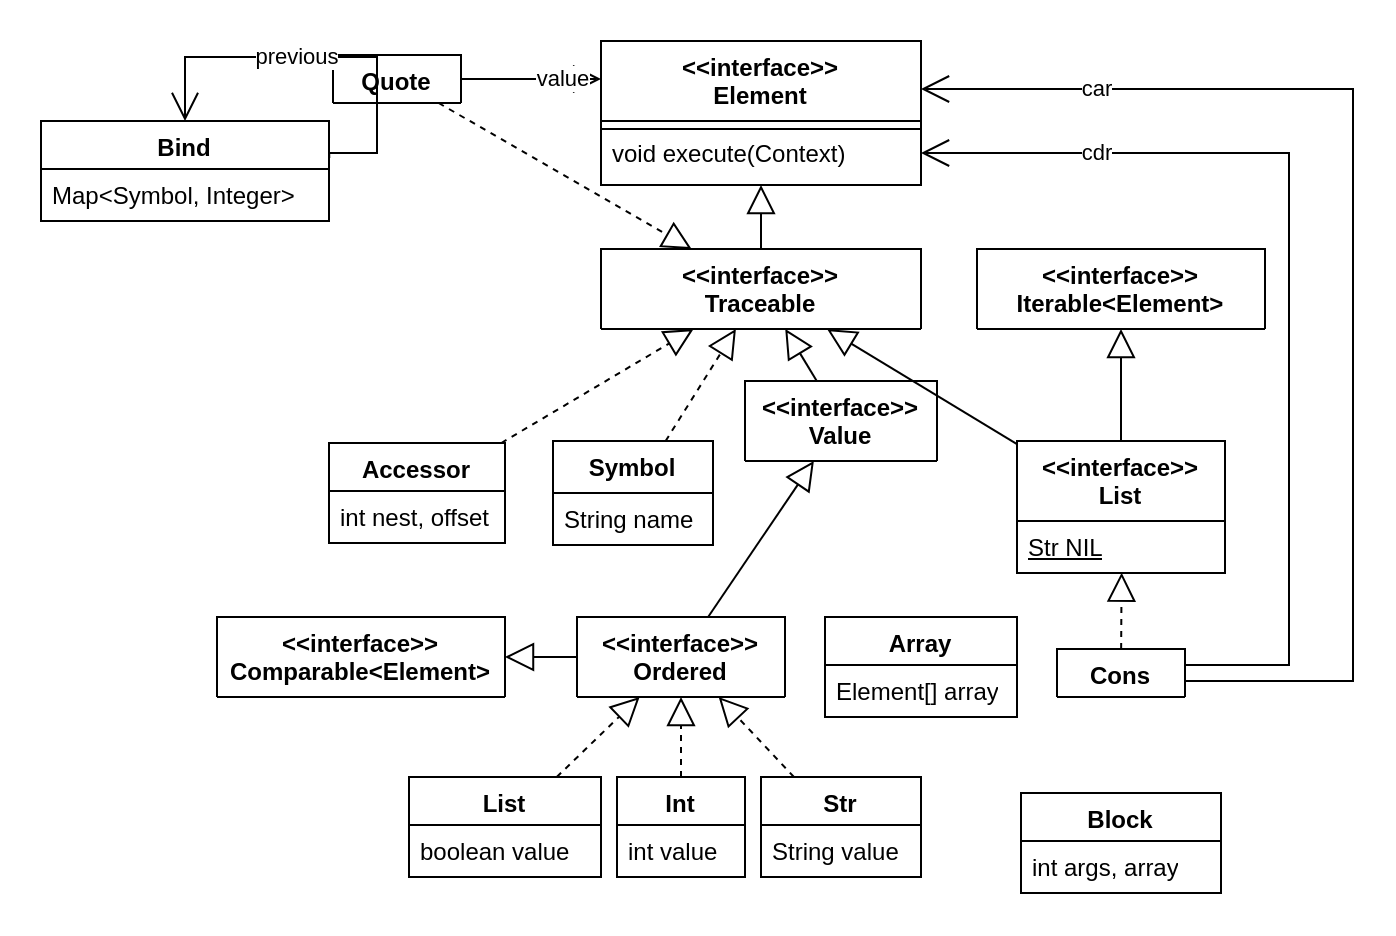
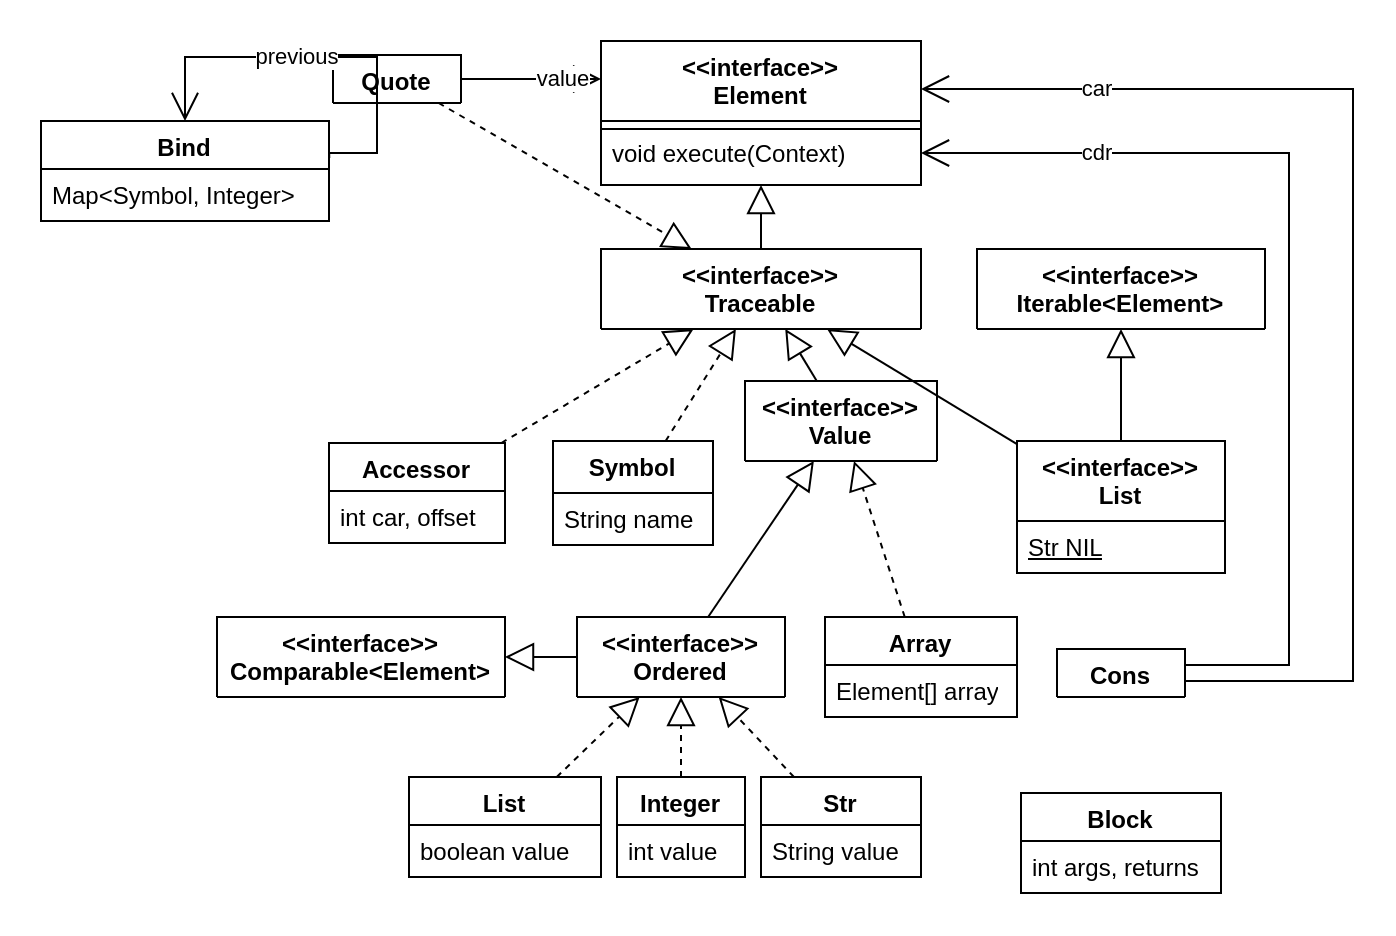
(419, 534) -> (419, 534)
none -> (884, 553)
(1121, 625) -> none
(681, 805) -> (681, 805)
(1121, 869) -> (1123, 884)
